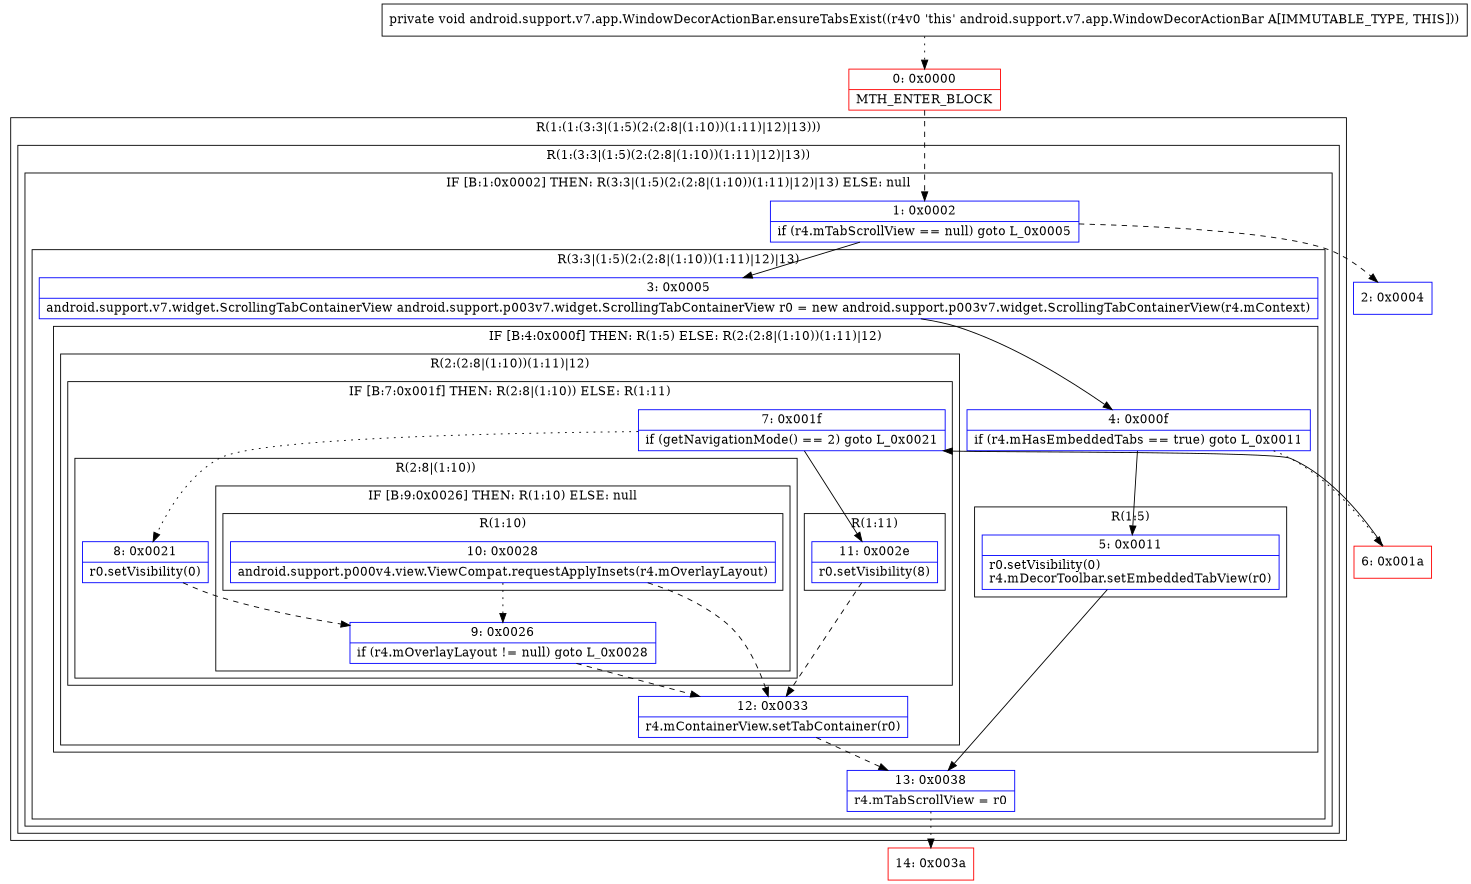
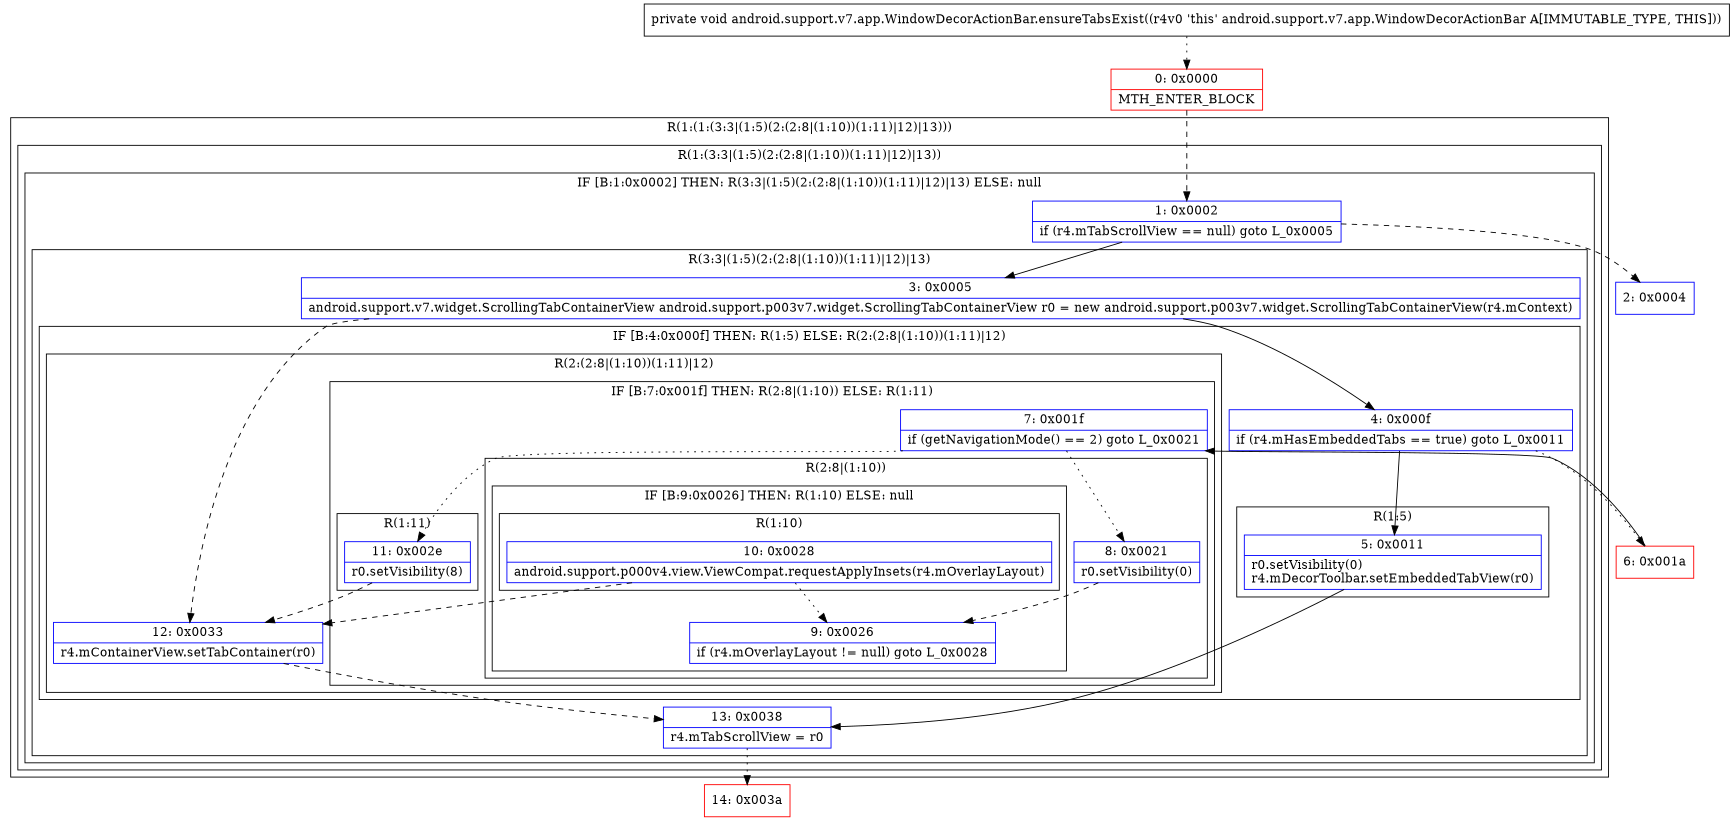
(831, 492) -> (646, 452)
(634, 679) -> (240, 436)
